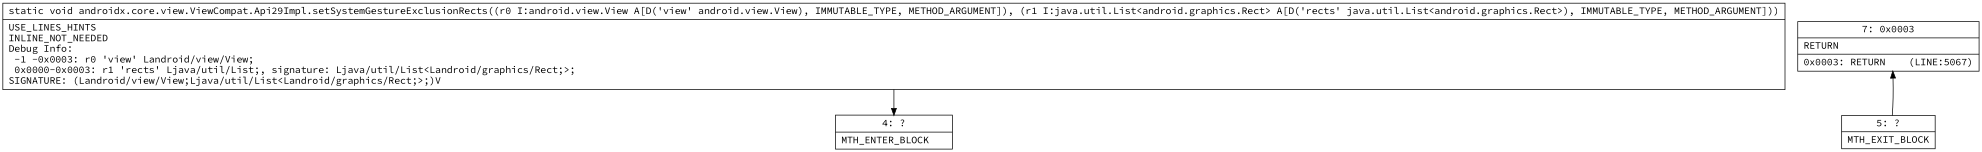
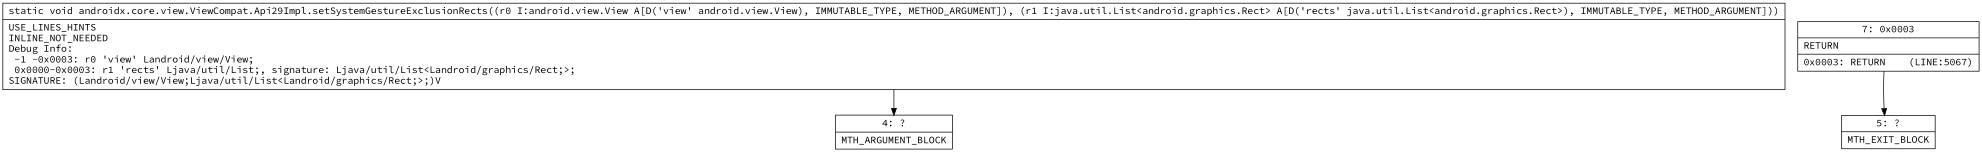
(1893, 97) -> (1884, 90)
(885, 140) -> (894, 140)
